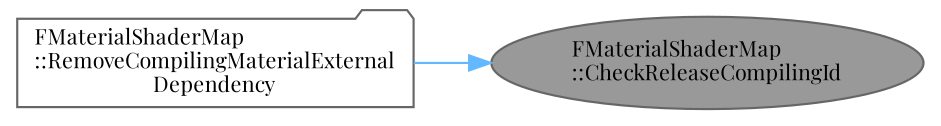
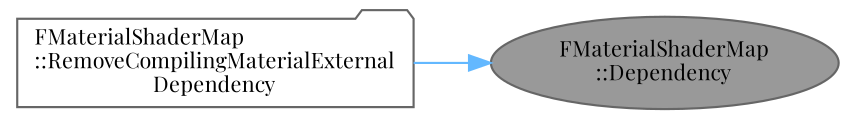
(707, 63) -> (665, 63)
